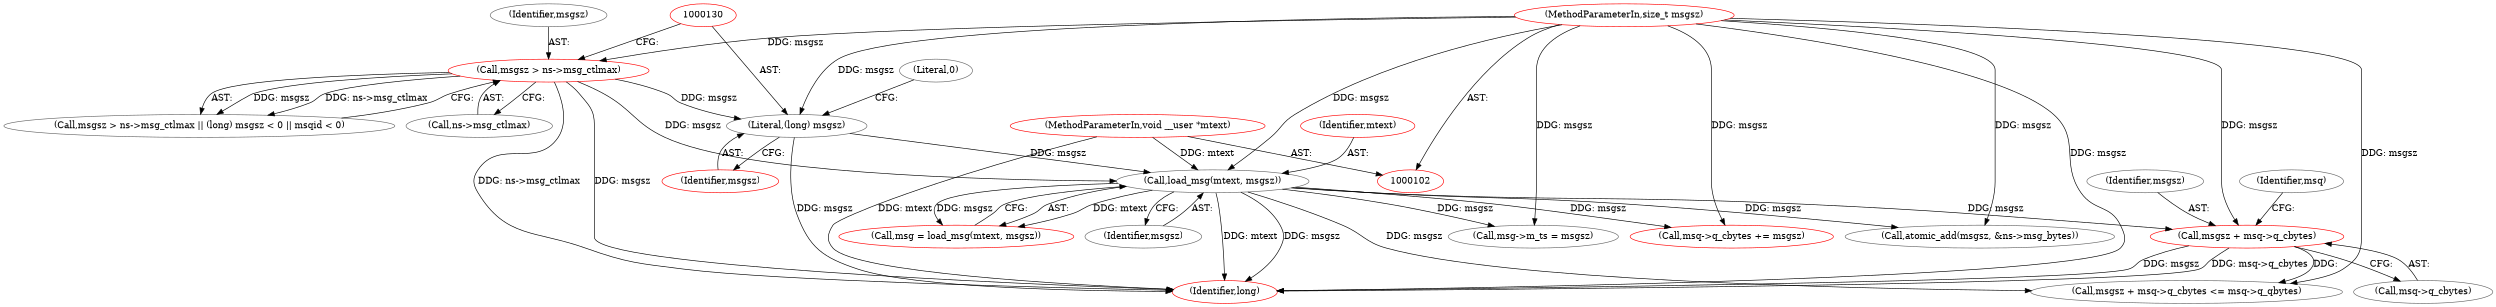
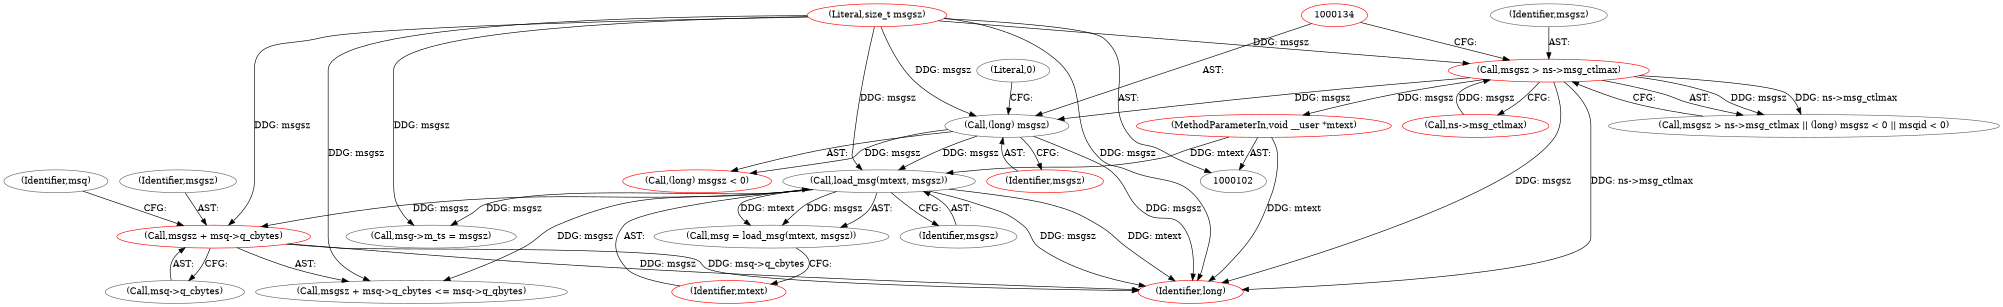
(703, 15) -> (1334, 15)
(1624, 15) -> (877, 15)
(495, 98) -> (1487, 98)
(479, 126) -> (1476, 126)
(797, 126) -> (1007, 126)
(834, 169) -> (1396, 94)
none -> (697, 181)
(1411, 181) -> (1233, 181)
(1044, 195) -> (805, 271)
(956, 237) -> (772, 237)
(1732, 237) -> none
(1980, 237) -> none
(2327, 264) -> (307, 264)
